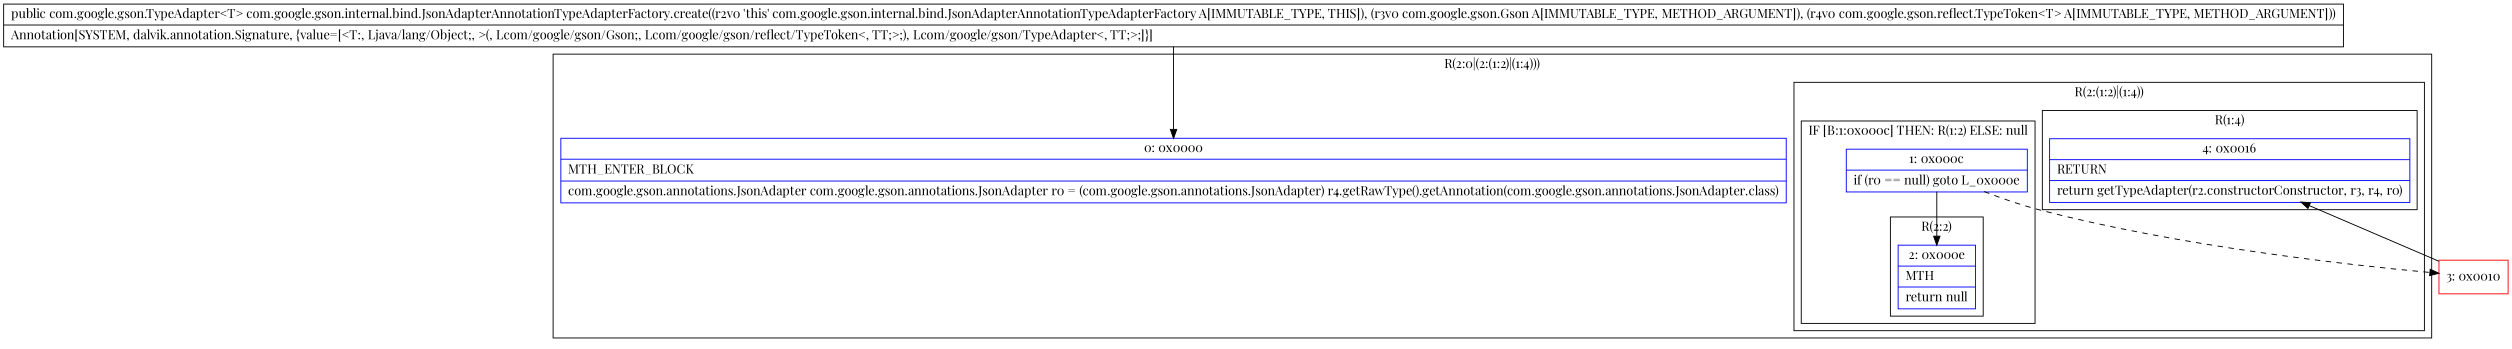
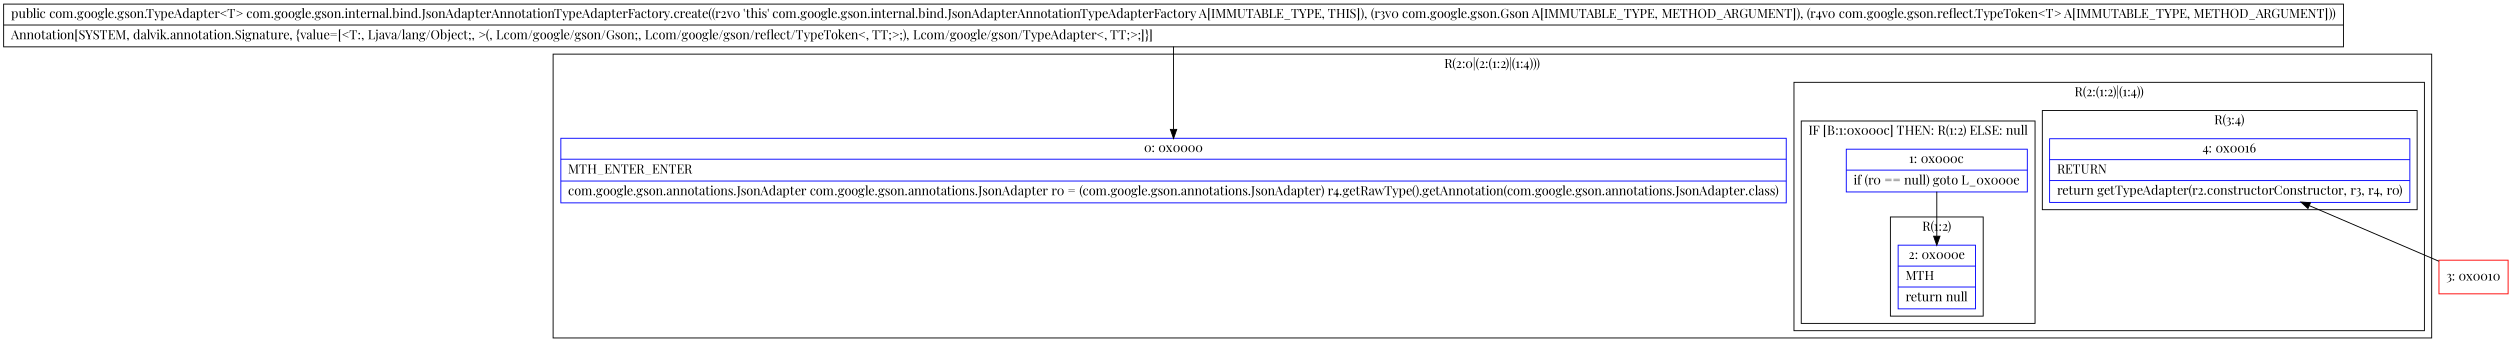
(2230, 121) -> (2230, 121)
(631, 170) -> (630, 170)
(1937, 227) -> (1937, 227)
(2205, 244) -> none
